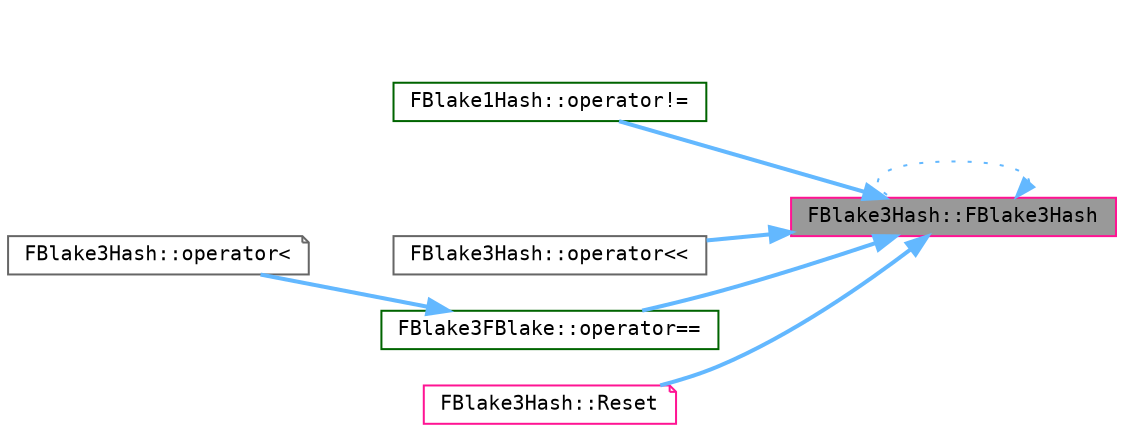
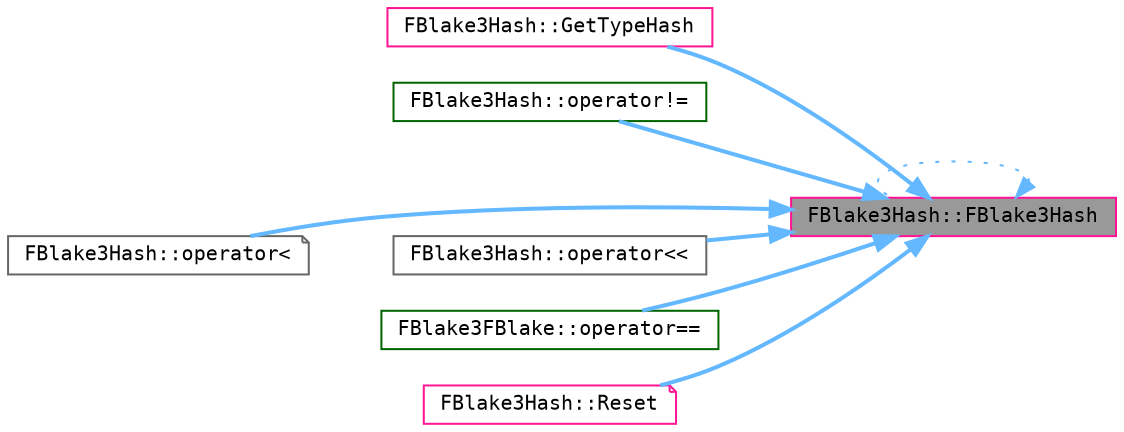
none -> (550, 27)
(550, 102) -> (550, 102)
(344, 291) -> (509, 210)
